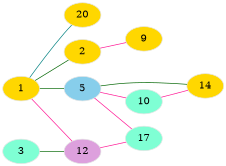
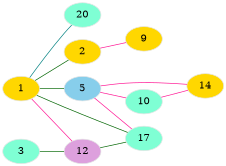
(83, 15) -> (83, 15)
(144, 83) -> (144, 83)
none -> (82, 114)
(113, 145) -> (113, 145)
